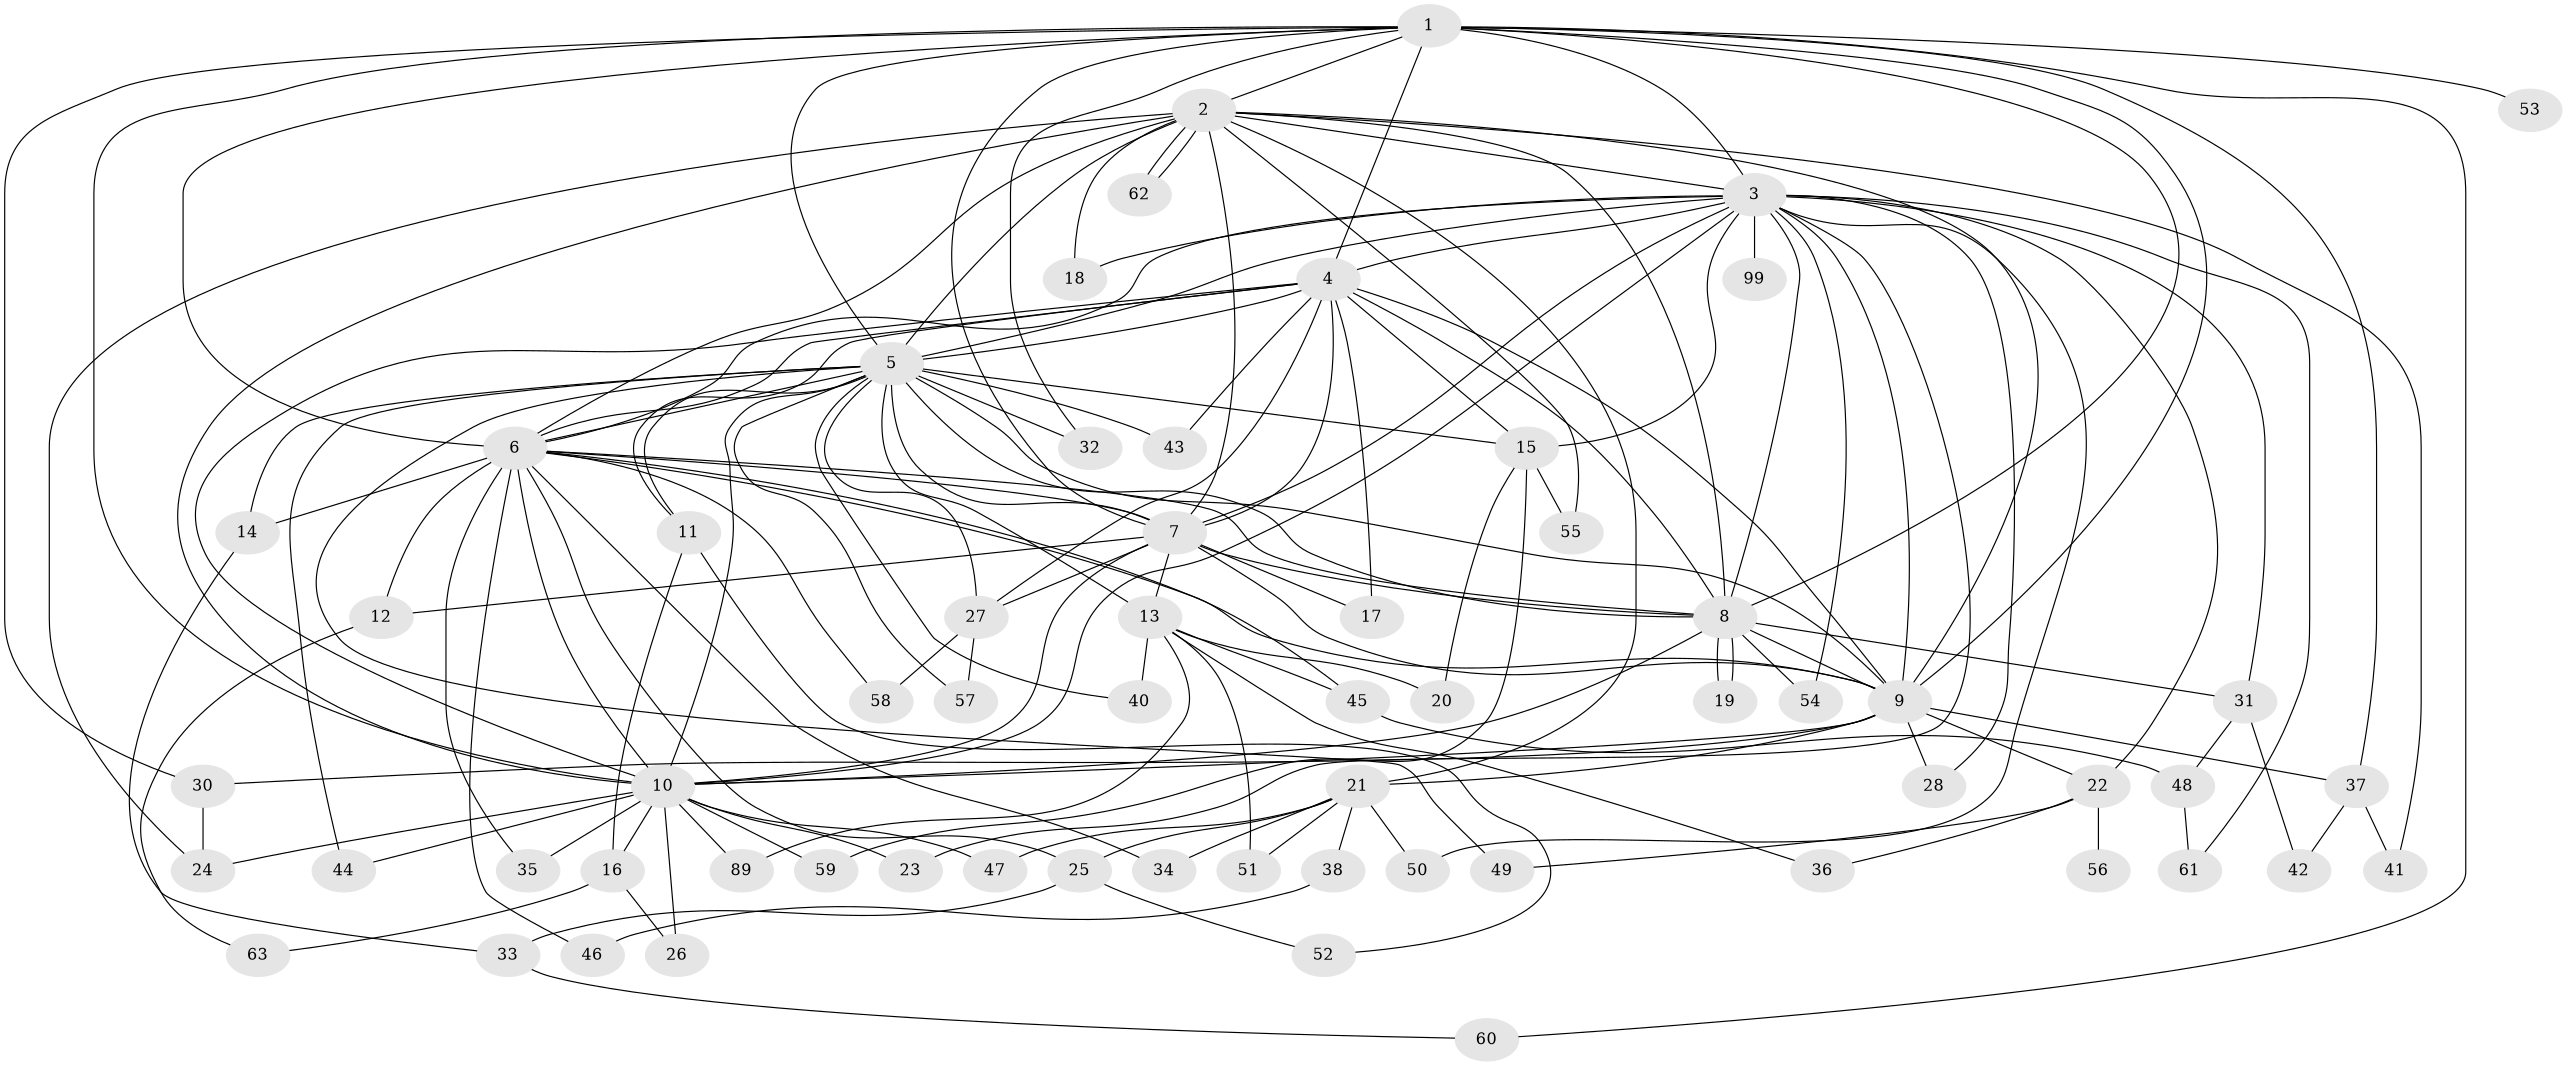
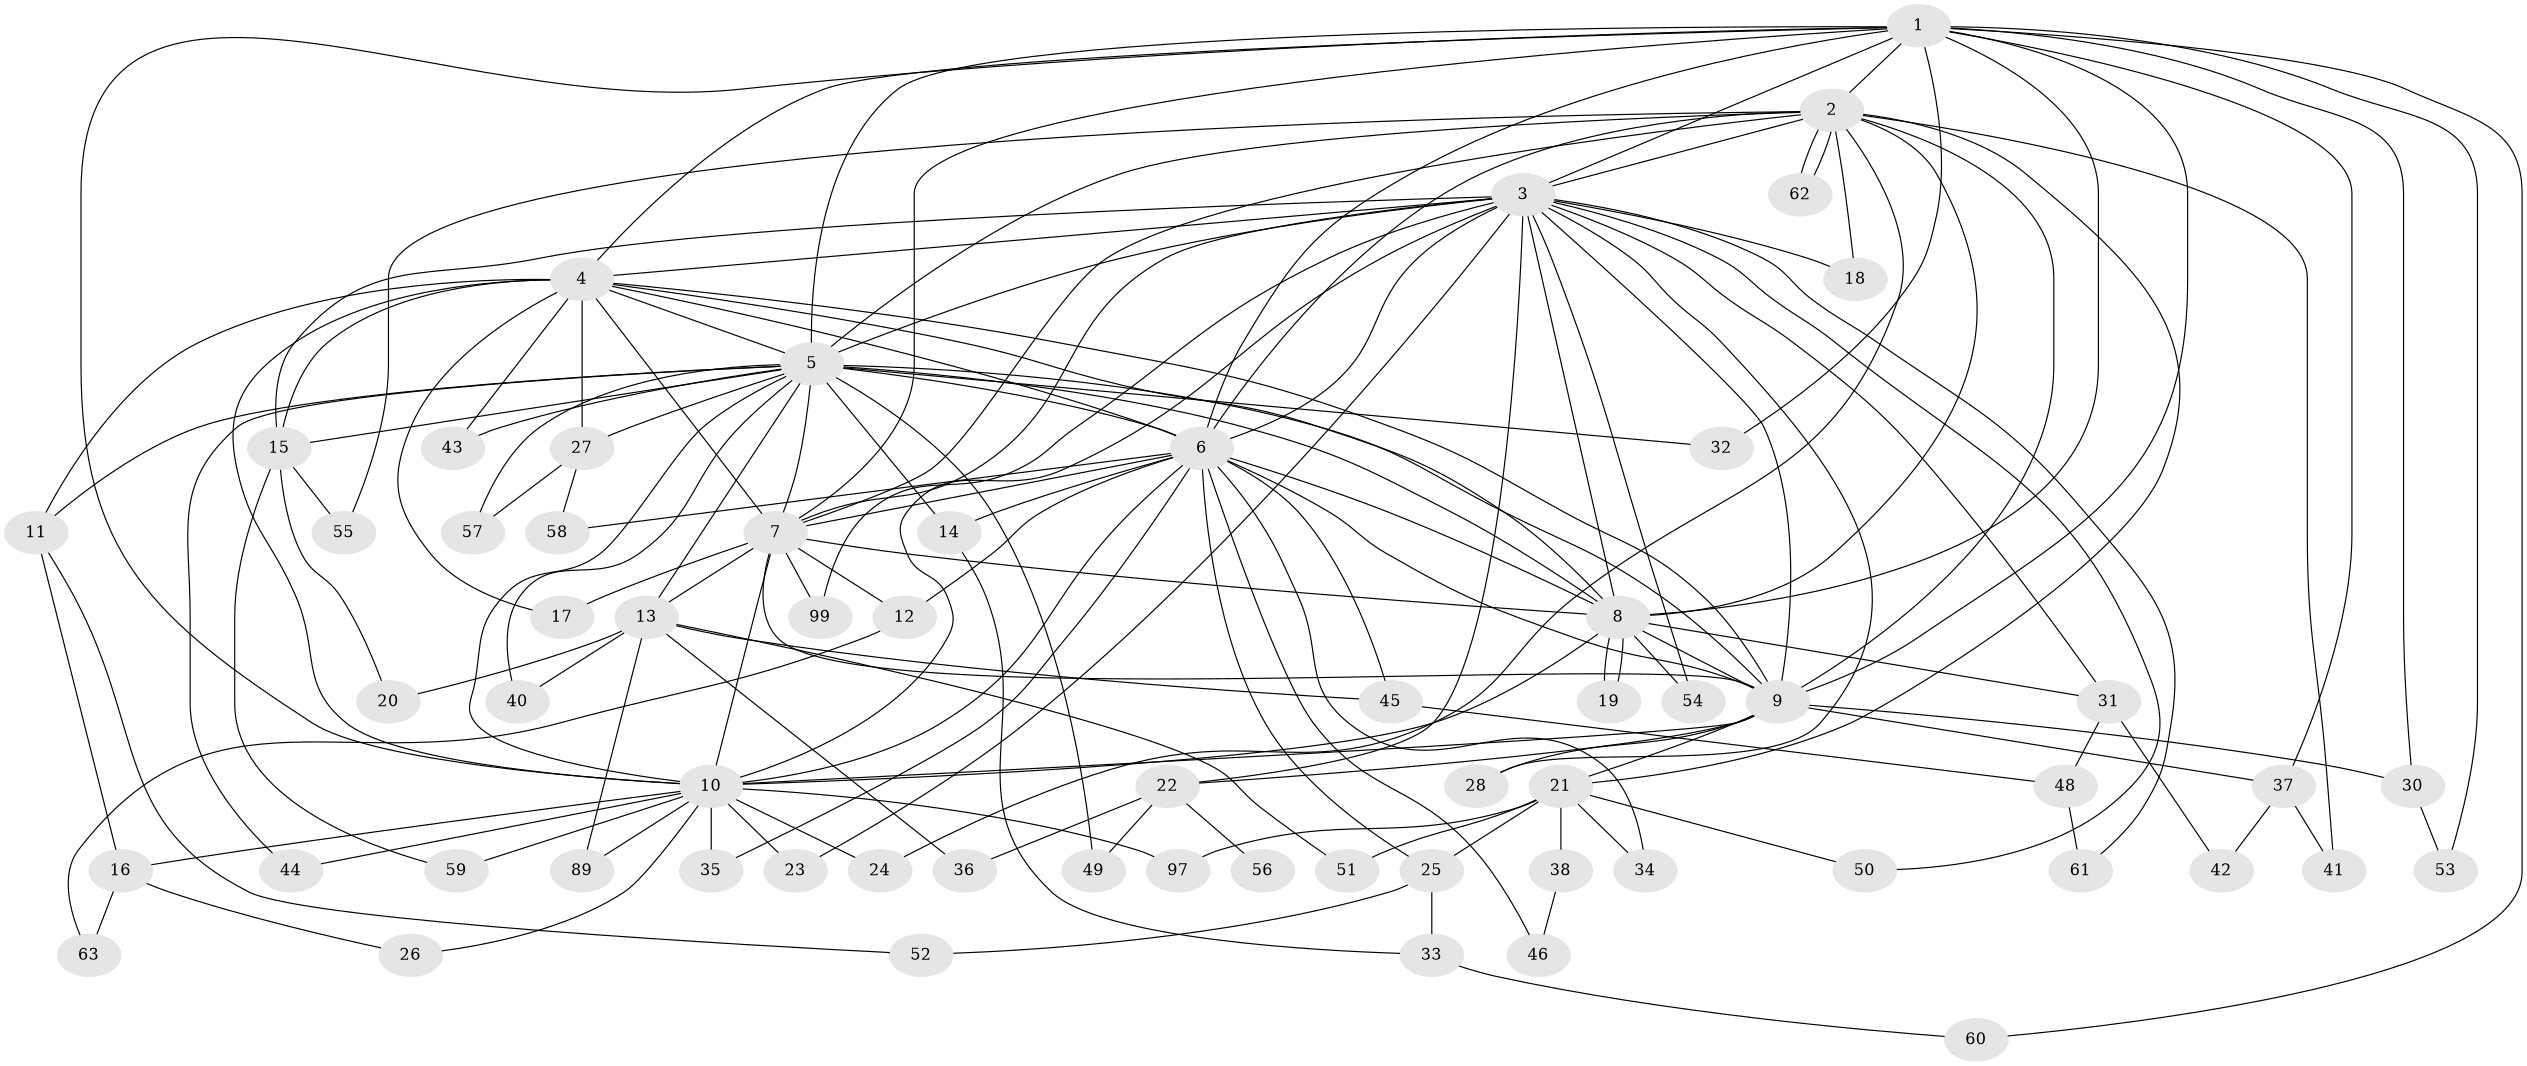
(358, 324) -> none
(1072, 577) -> (798, 575)
(203, 829) -> (2429, 829)
(995, 871) -> (1178, 871)
